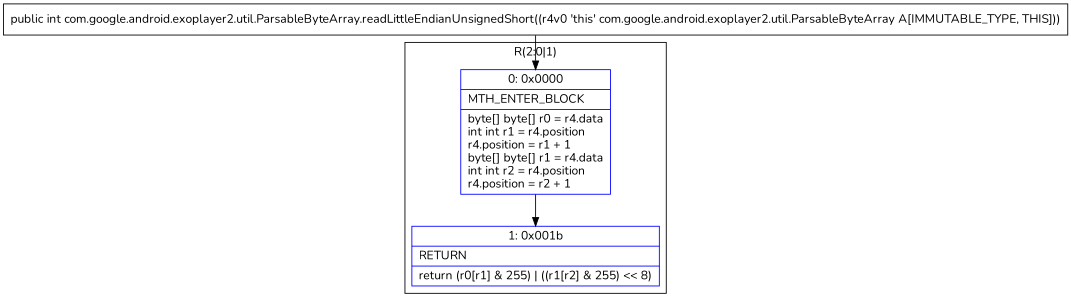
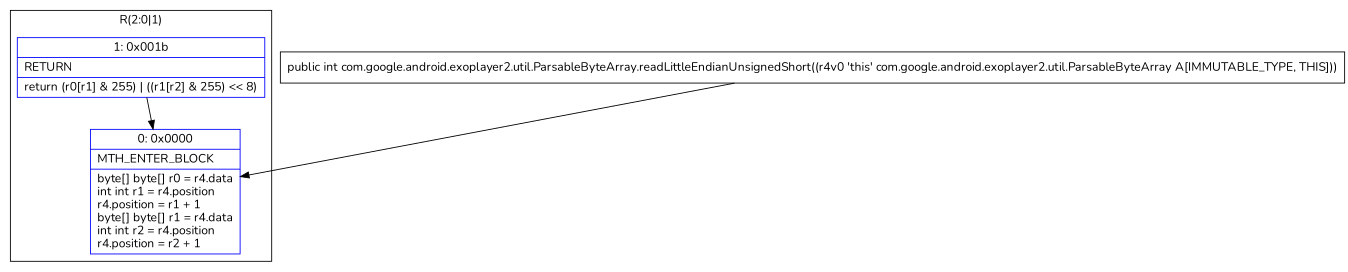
(536, 206) -> (149, 109)
